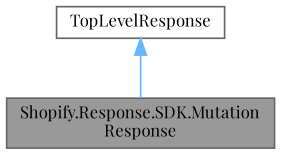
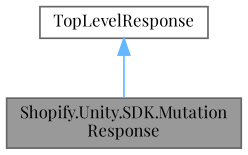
(141, 123) -> (124, 123)
